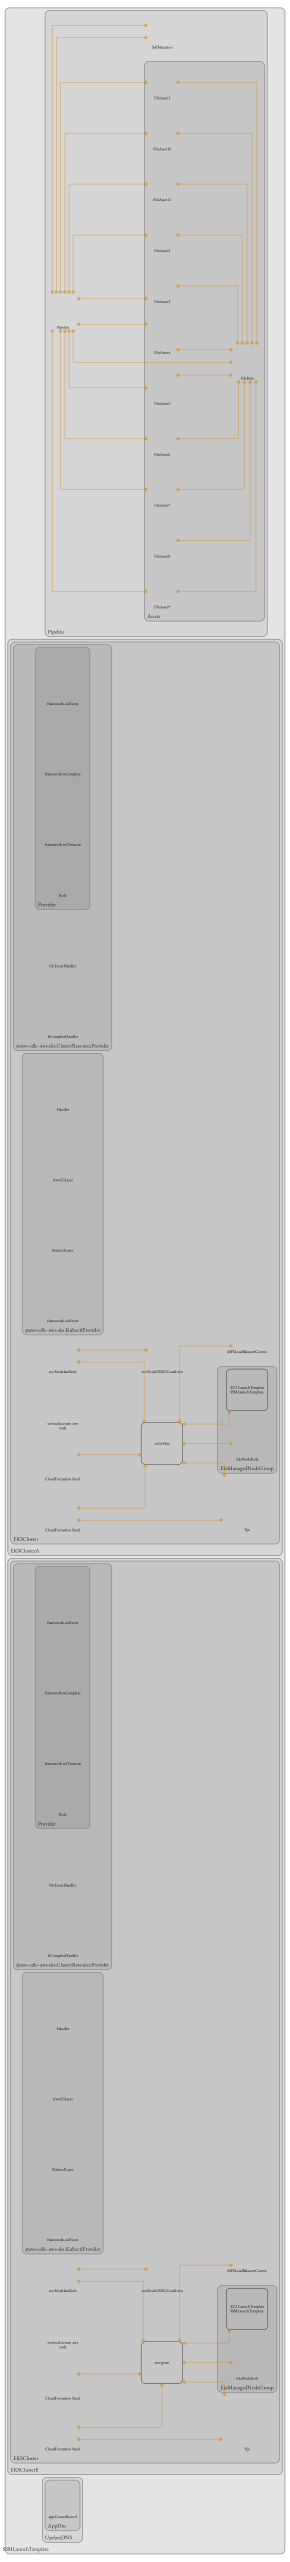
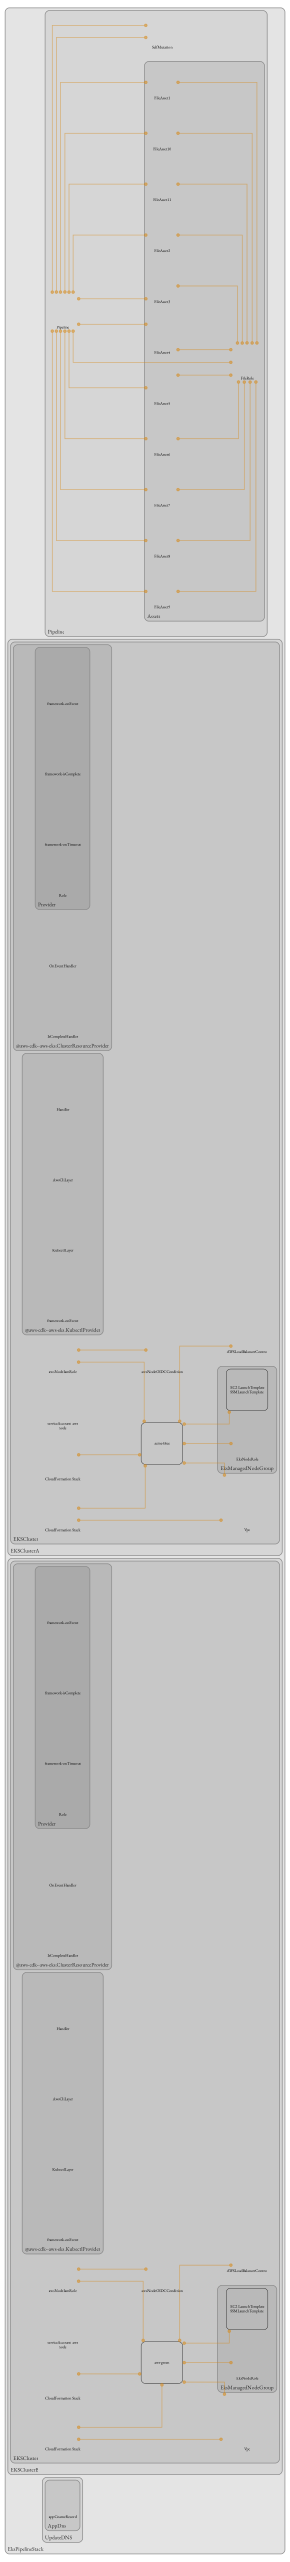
none -> (56, 481)
(26, 2550) -> (26, 2550)
